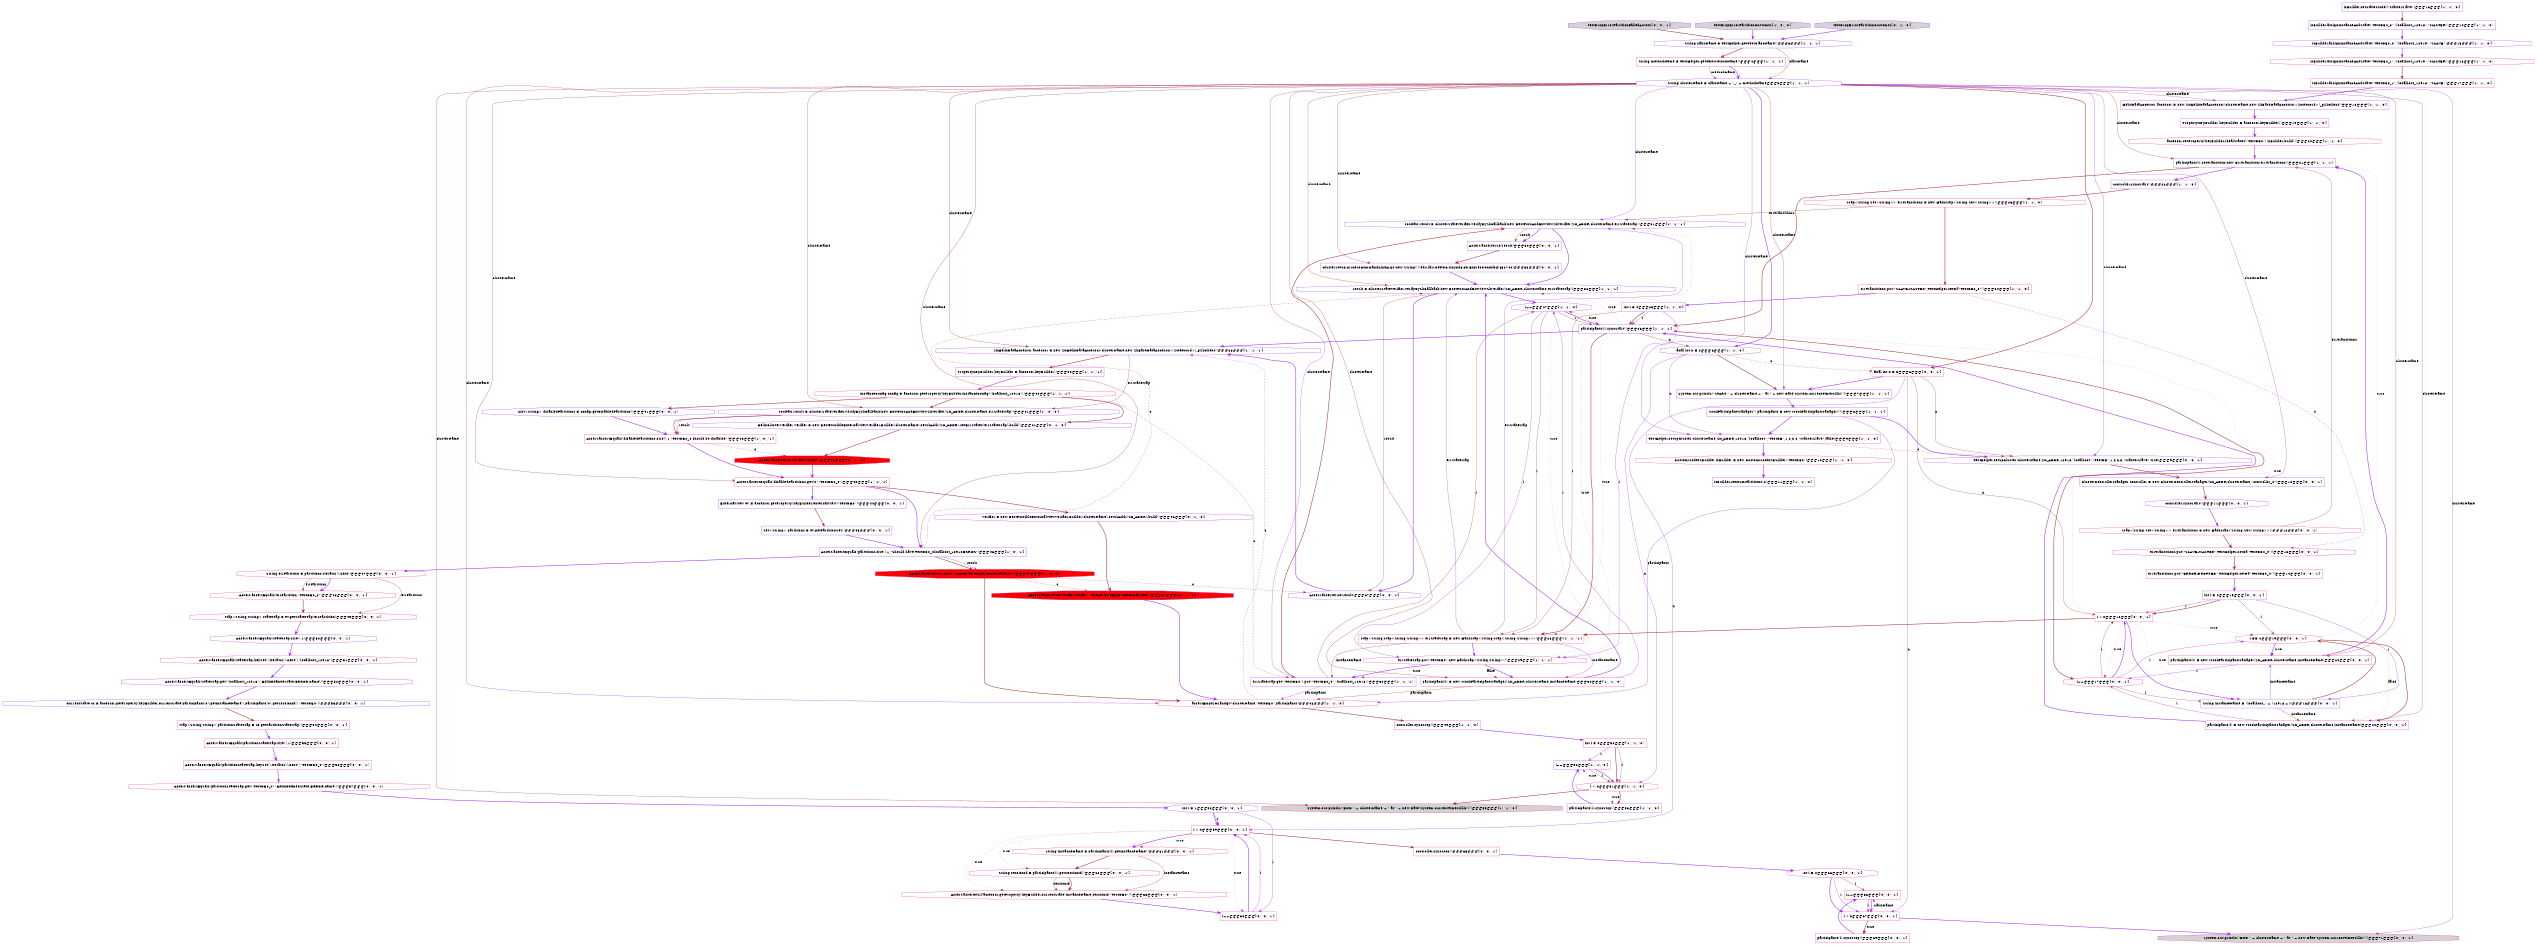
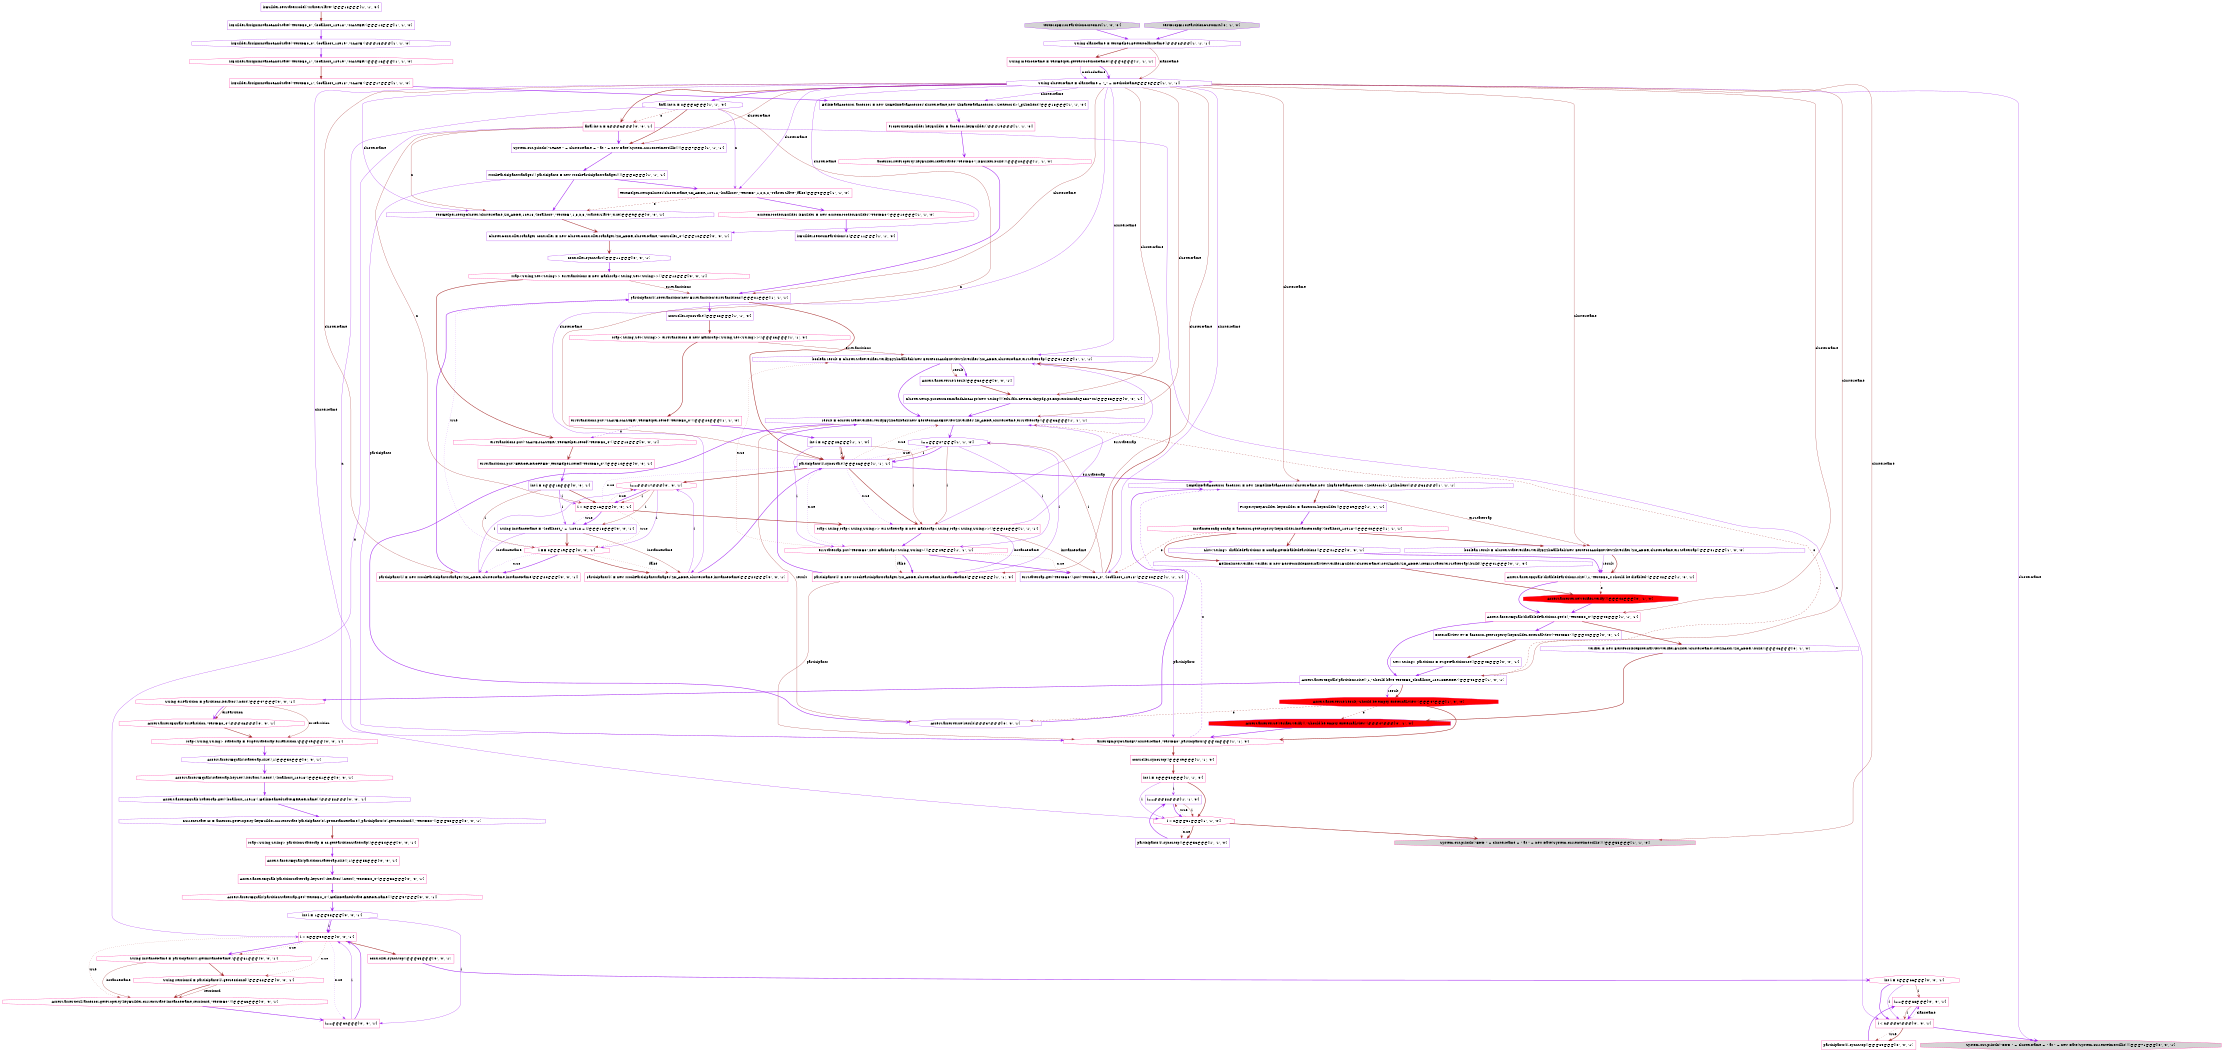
(1629, 25) -> none
(1587, 319) -> (896, 453)
(1663, 340) -> (819, 302)
(1530, 735) -> (1173, 768)
(1590, 778) -> (1180, 812)
